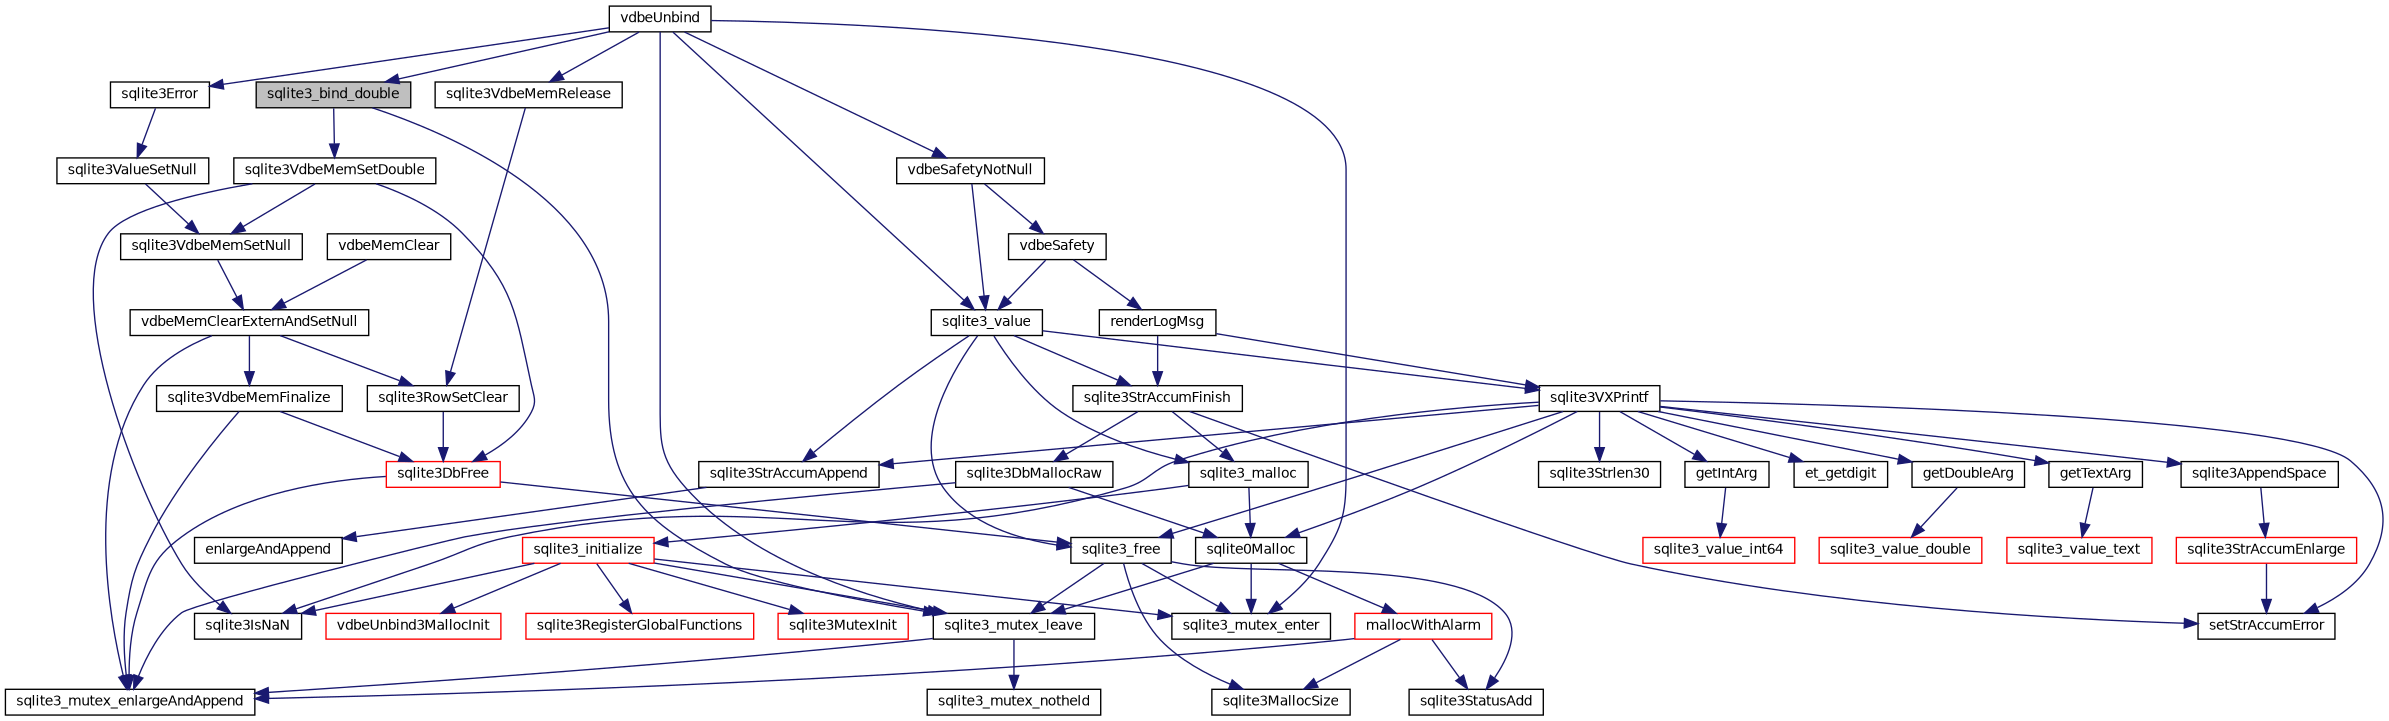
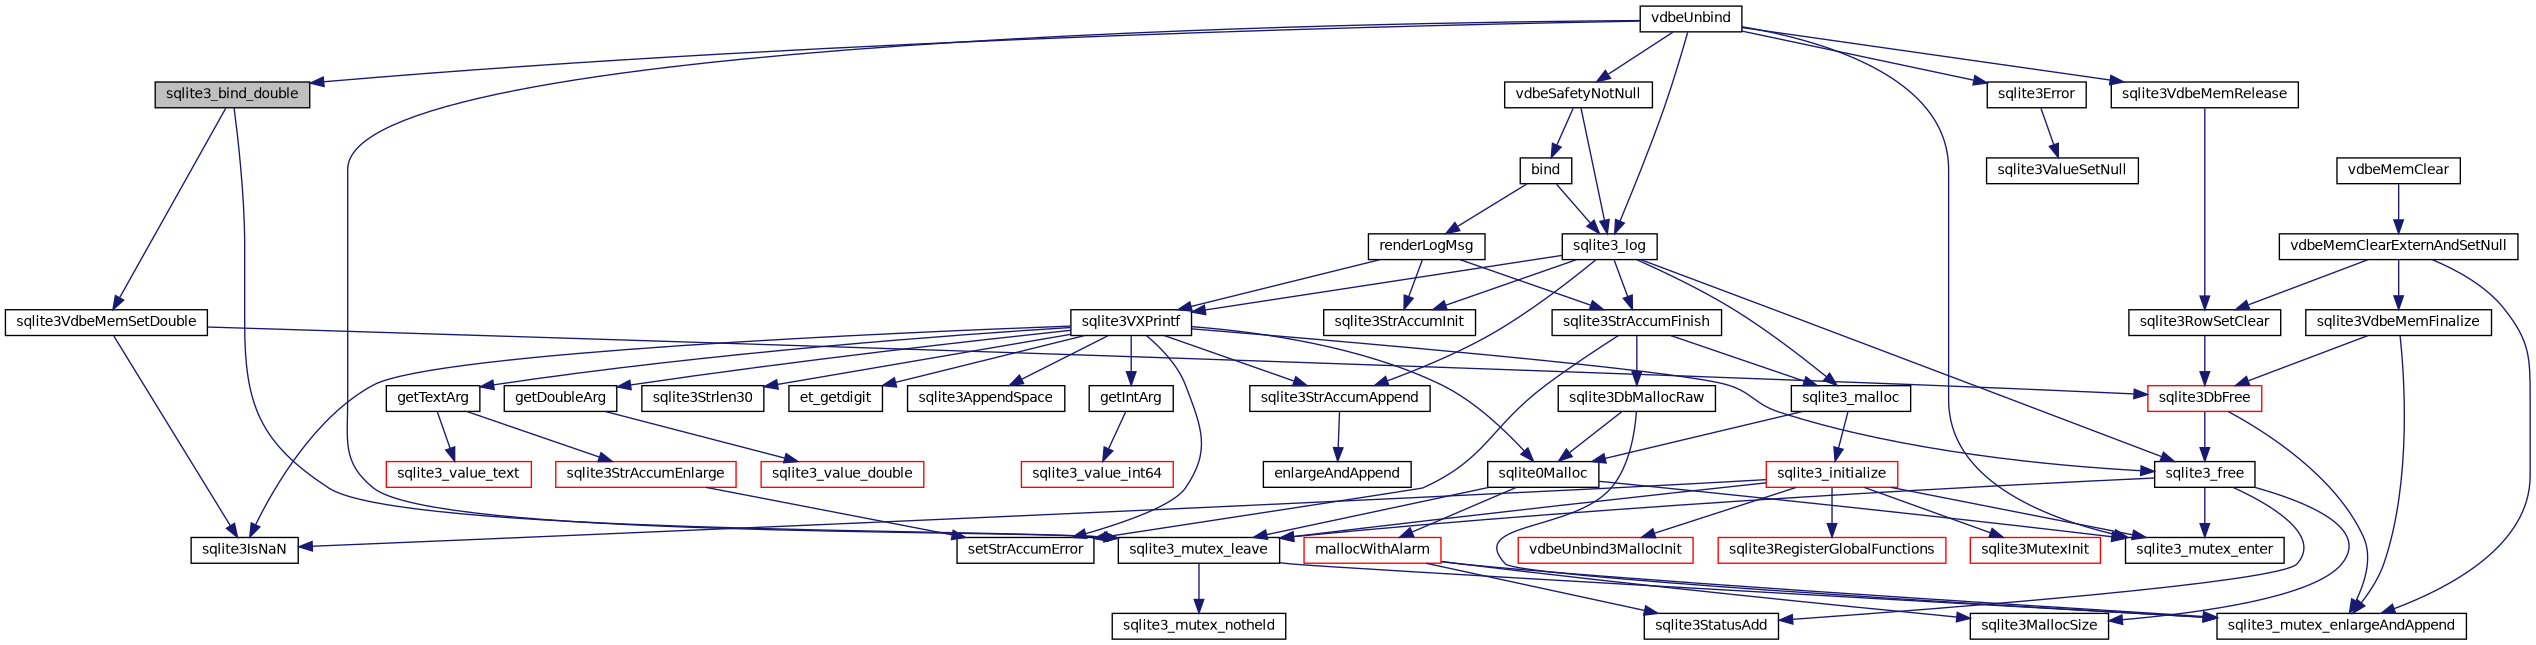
(211, 247) -> none
(1057, 247) -> (1546, 171)
(987, 323) -> (1610, 247)
none -> (1400, 323)
(2262, 506) -> (533, 434)
